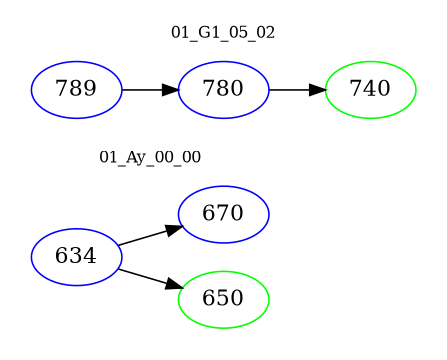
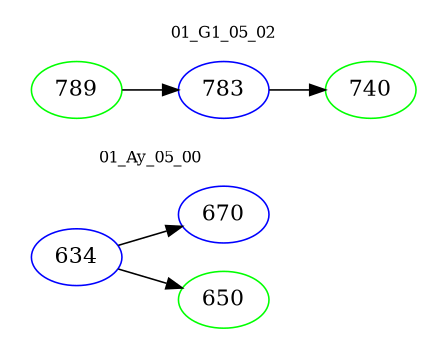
(77, 90) -> (77, 90)
(224, 90) -> (224, 90)
(150, 159) -> (150, 159)
